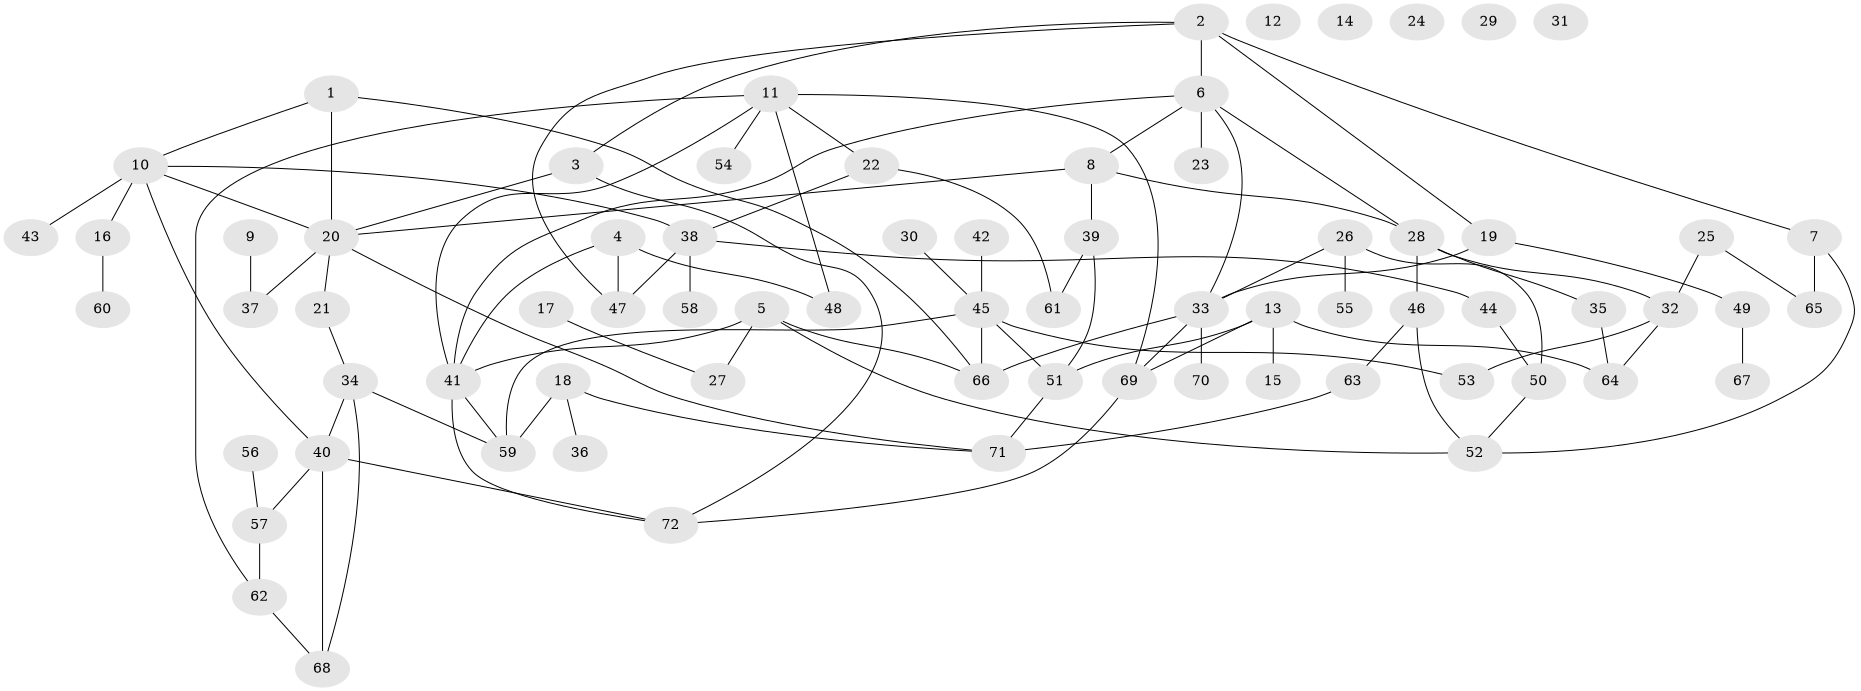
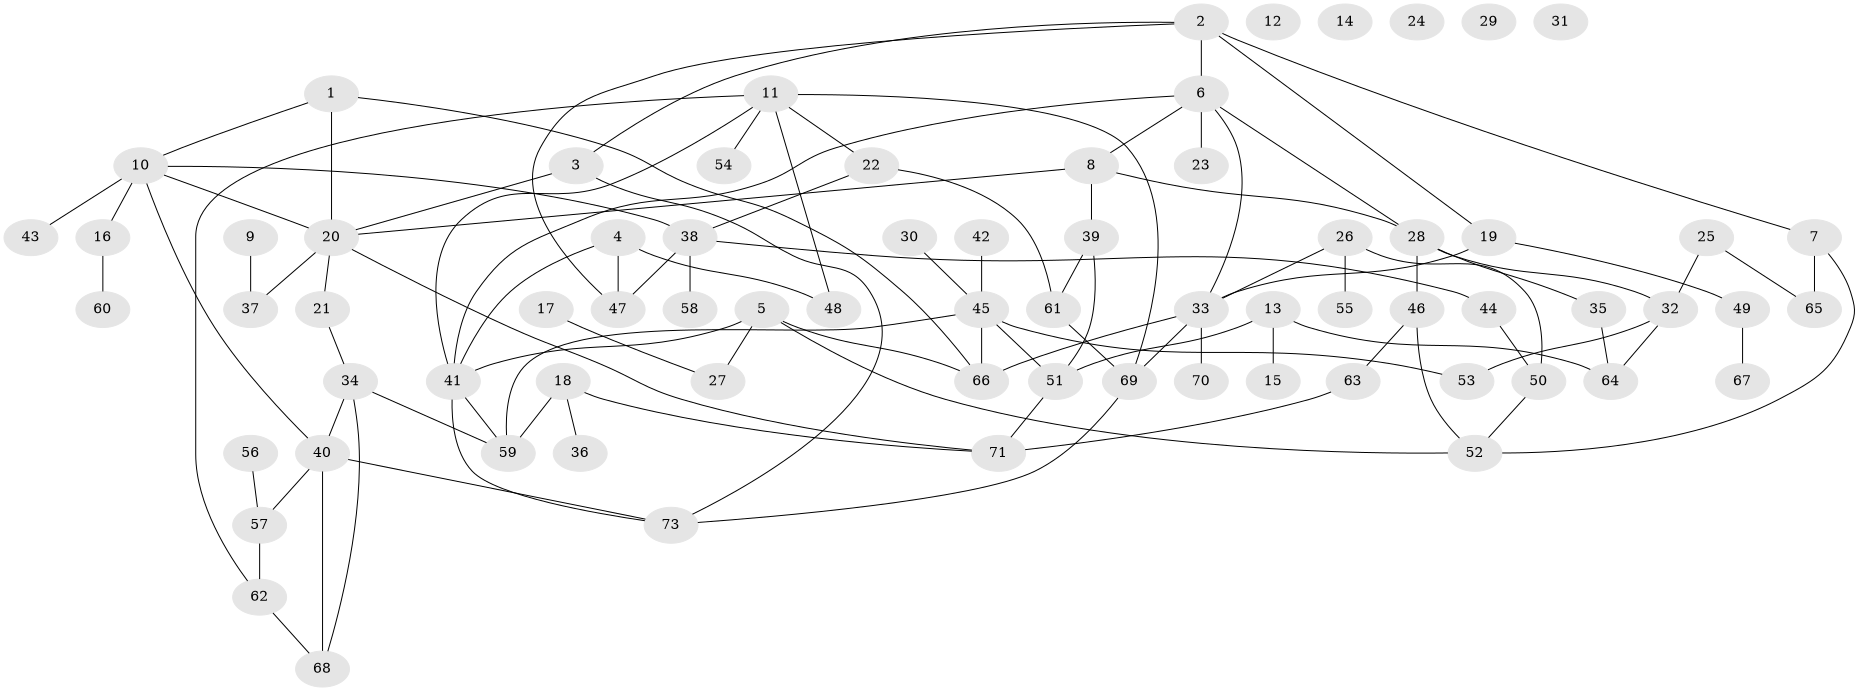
(1201, 345) -> (1097, 351)
(671, 525) -> (671, 525)
